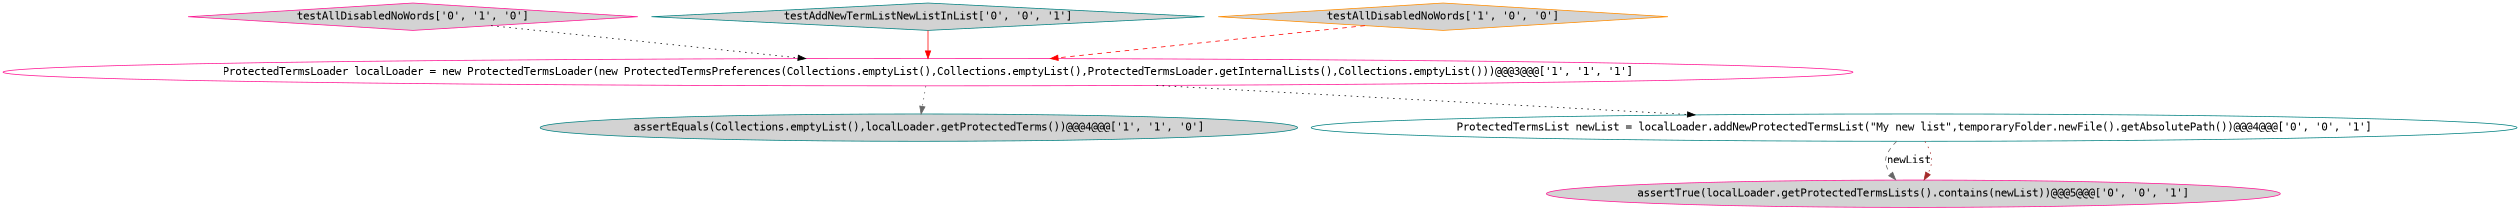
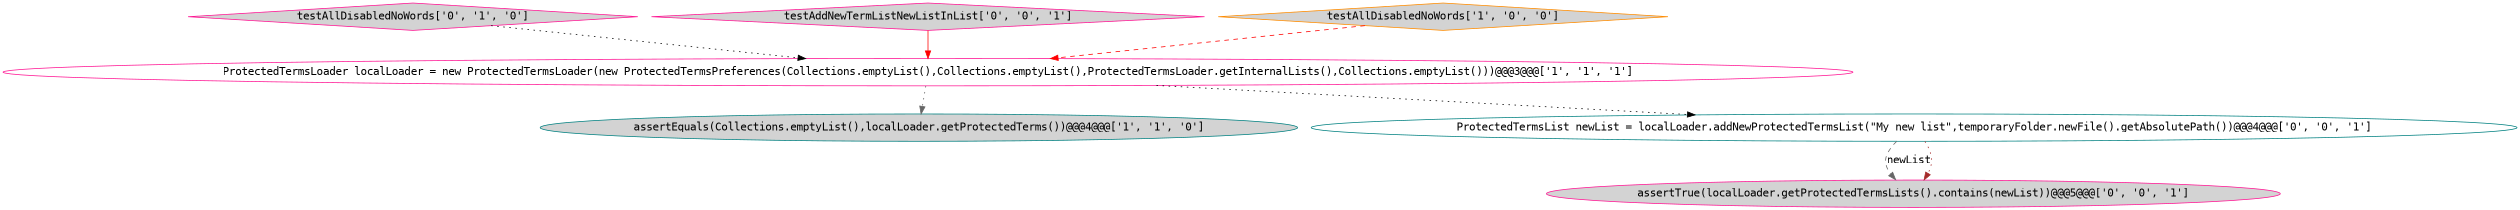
(928, 17) -> (928, 17)
